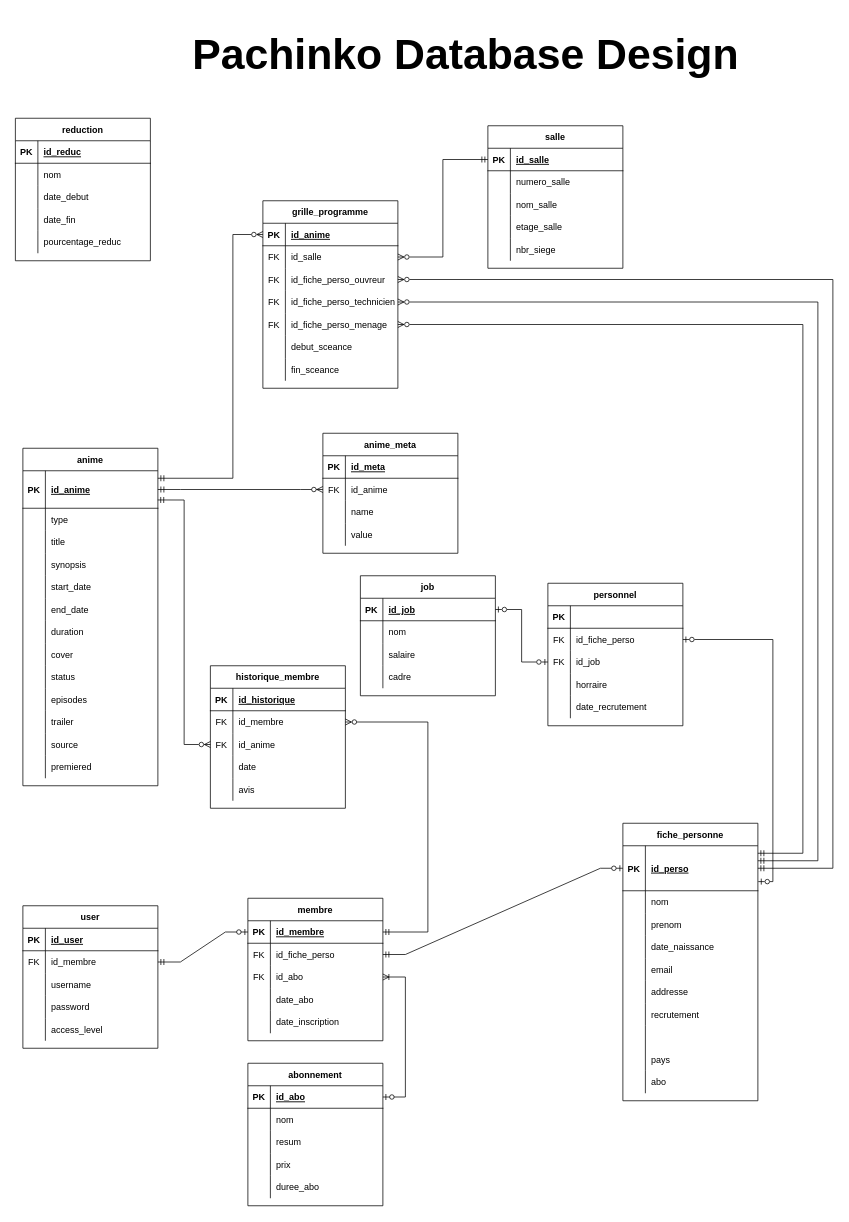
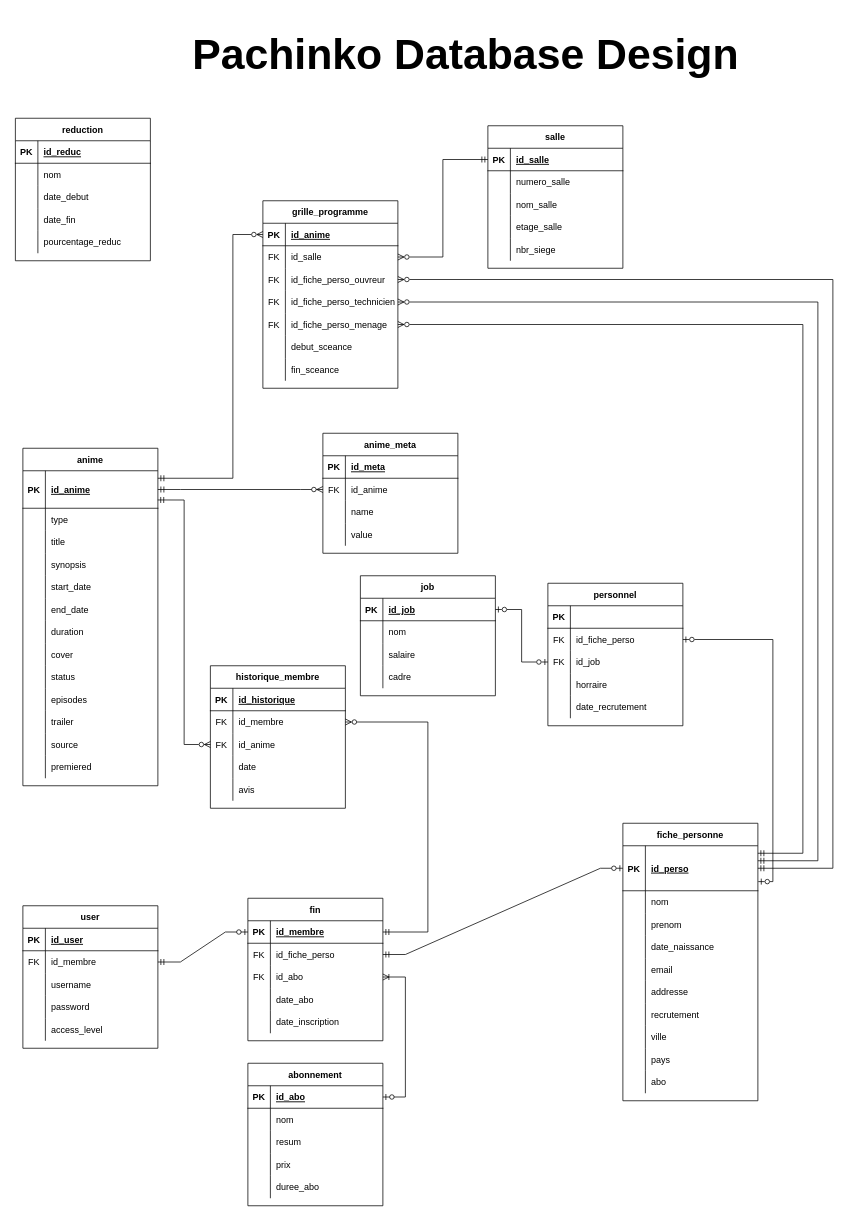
(315, 910) -> (315, 910)
none -> (702, 1037)
